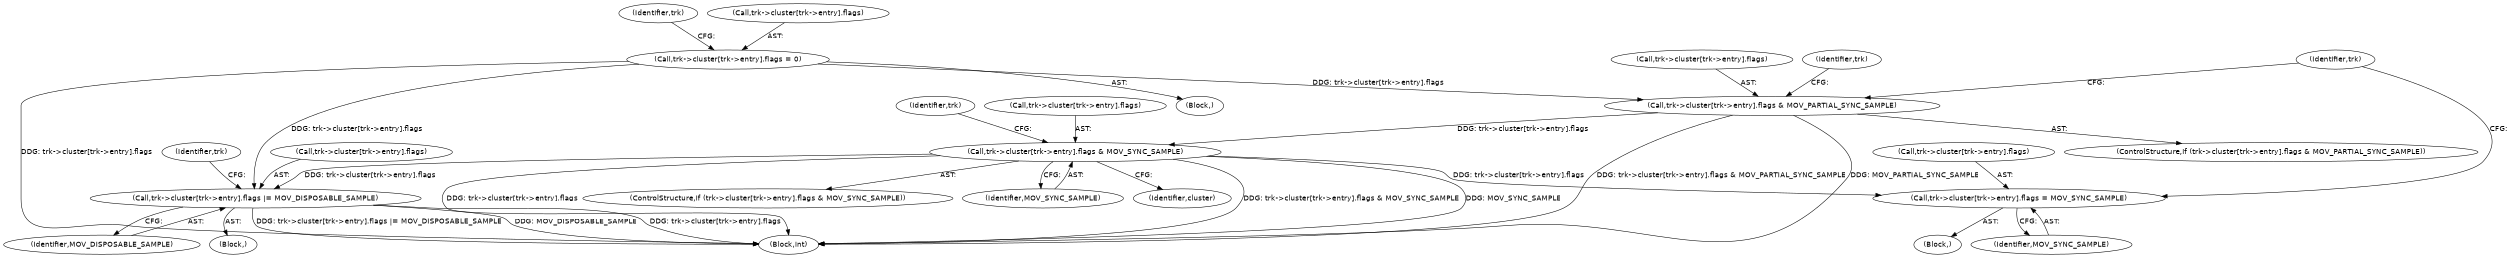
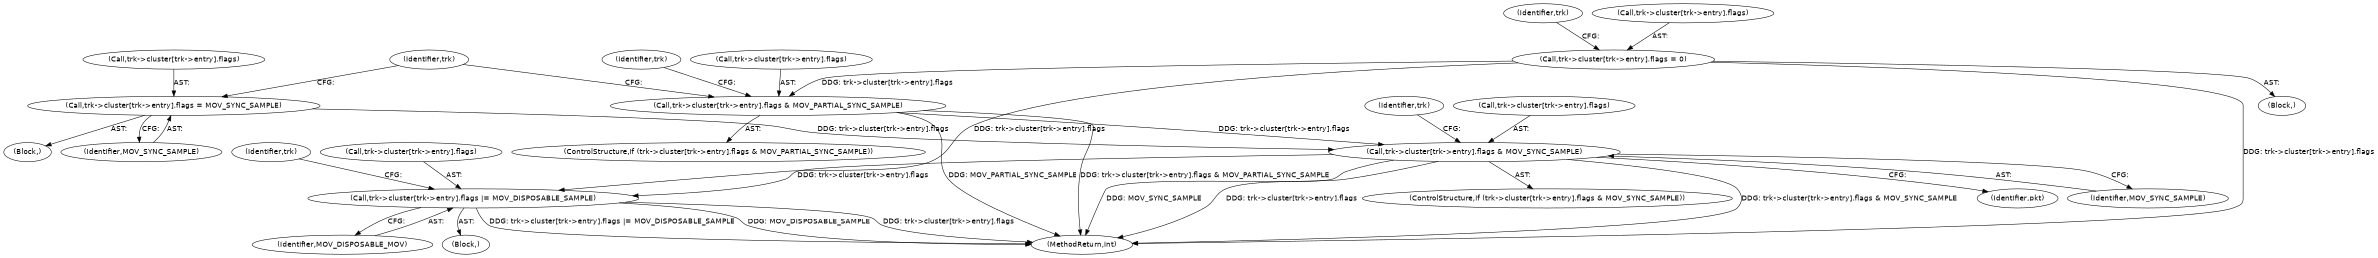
(1540, 186) -> (820, 133)
(1182, 198) -> (2018, 198)
(102, 245) -> (342, 245)
(789, 245) -> (1082, 245)
